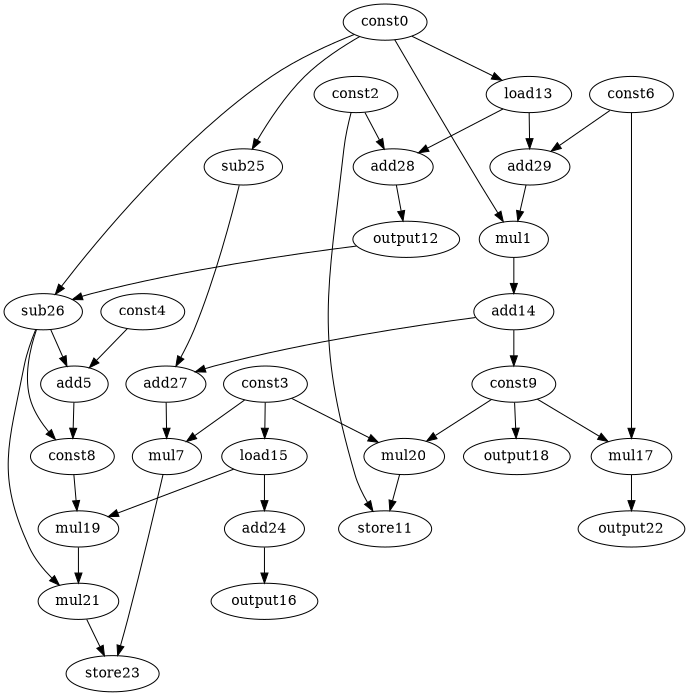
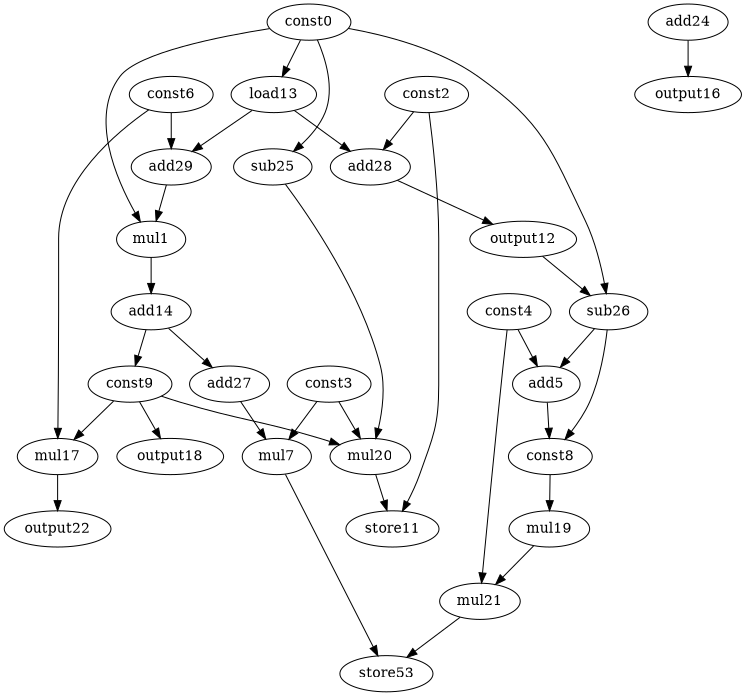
(213, 277) -> (355, 299)
(264, 457) -> none
(8, 458) -> (494, 451)
(113, 674) -> (386, 674)
